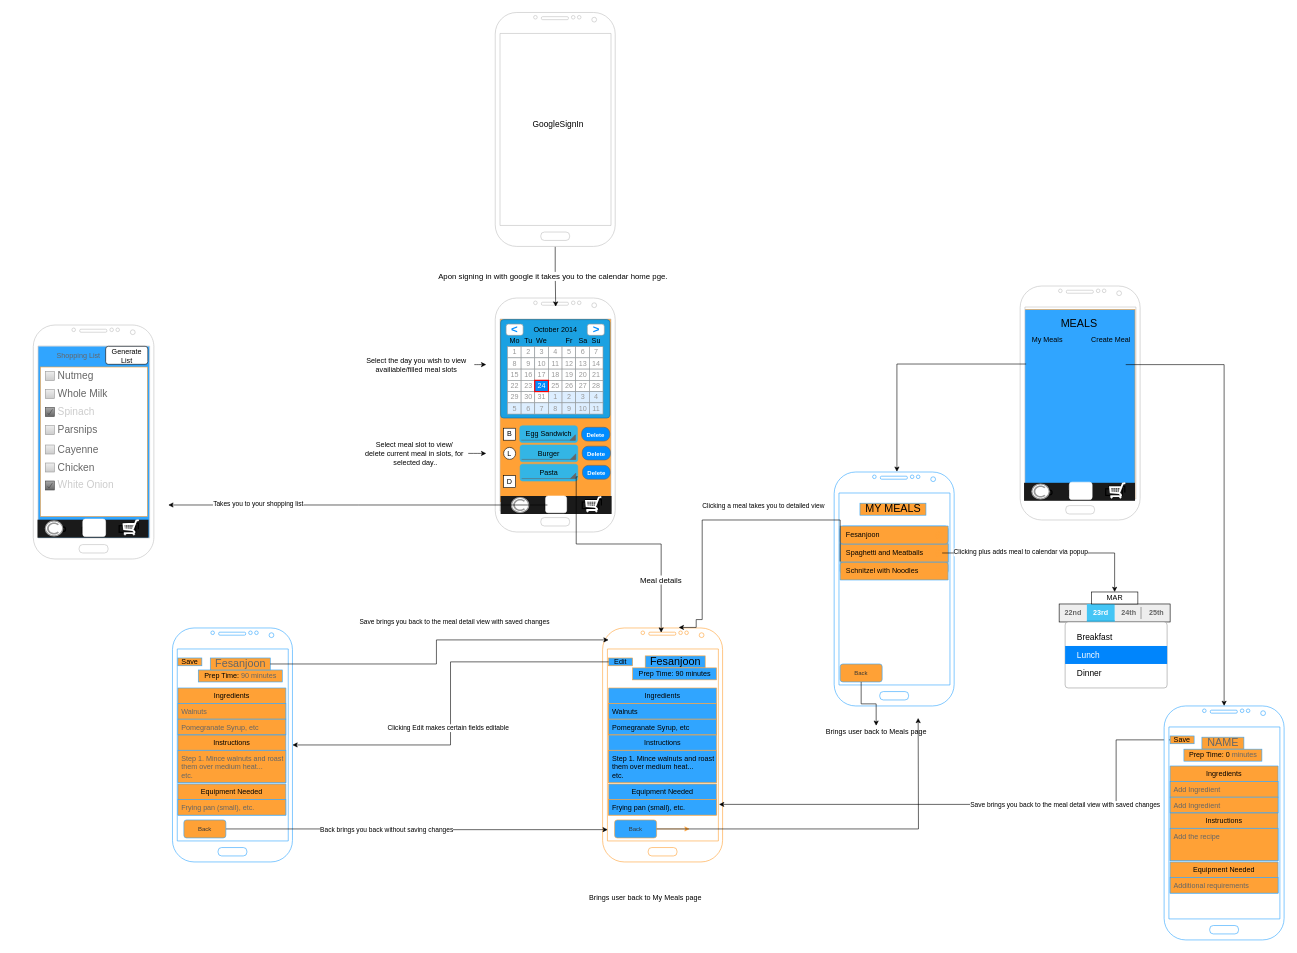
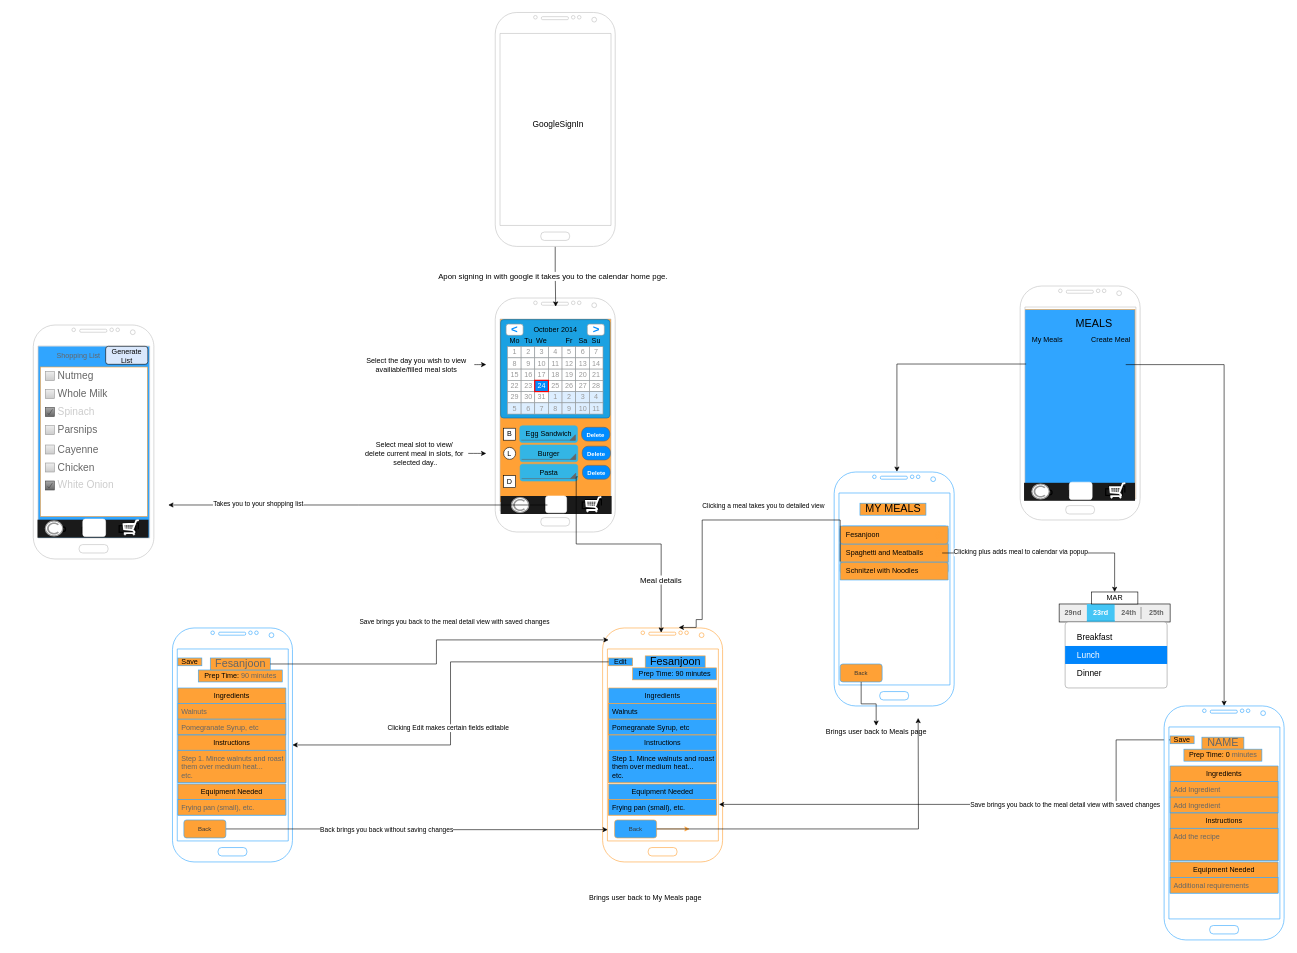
(1079, 323) -> (1094, 323)
(127, 355) -> (127, 355)
(1073, 613) -> (1073, 613)
